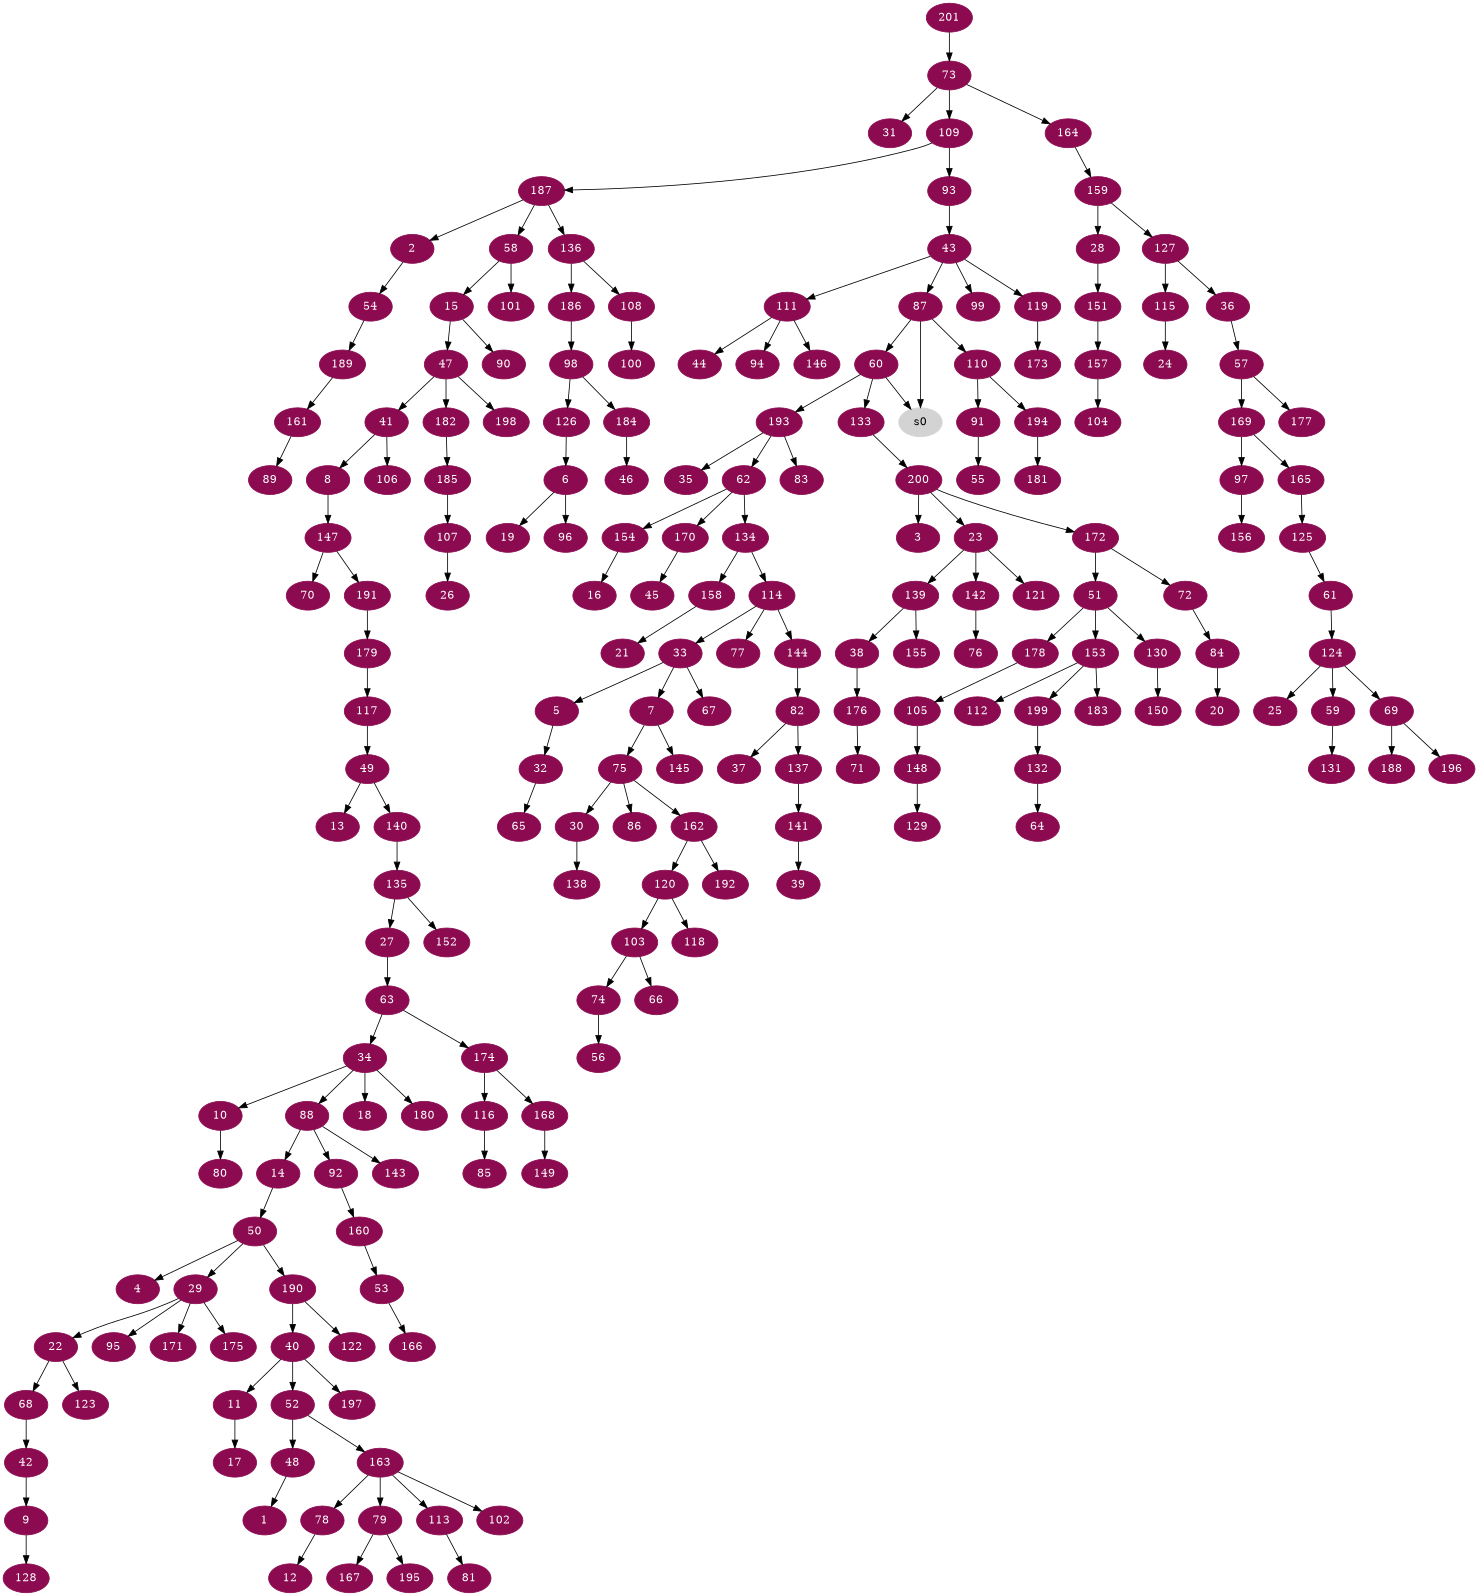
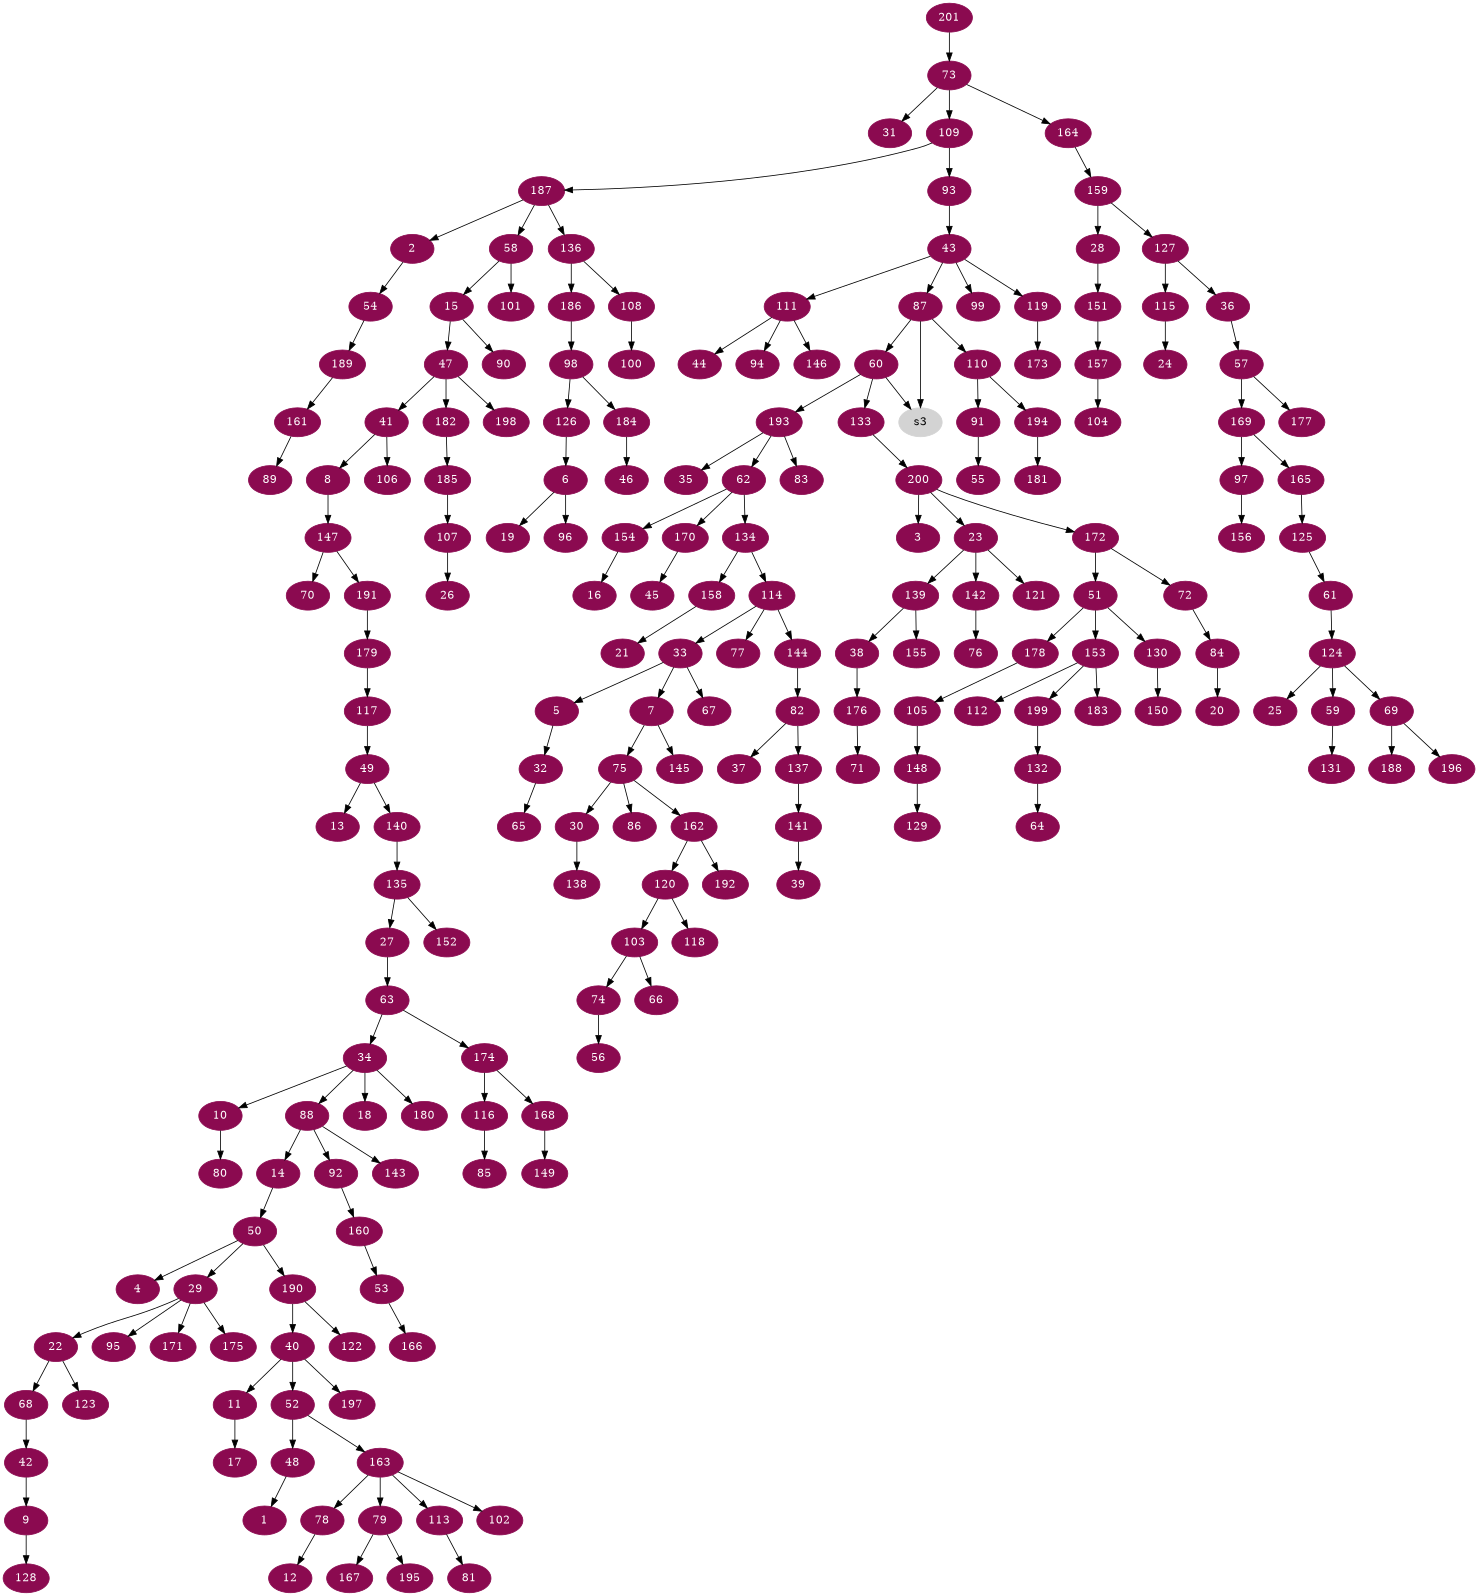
(920, 422) -> (920, 422)
